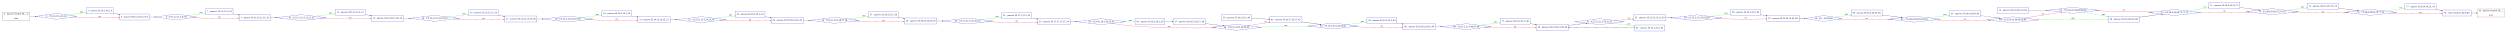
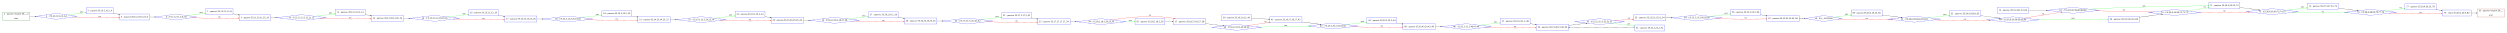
(2319, 13) -> (2319, 13)
(2095, 14) -> (2149, 7)
(1163, 28) -> (1143, 17)
